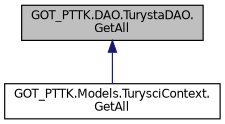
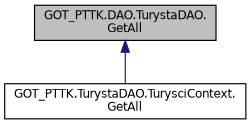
(112, 101) -> (125, 101)
